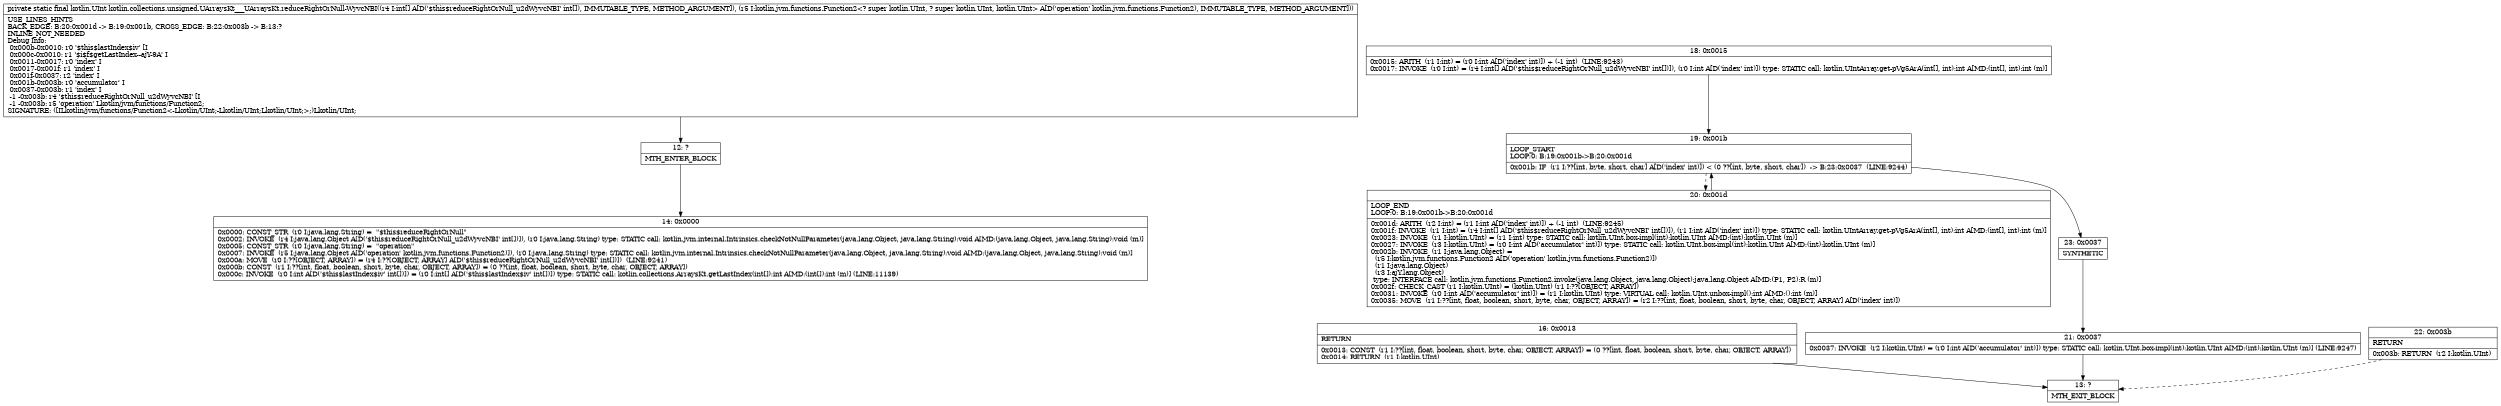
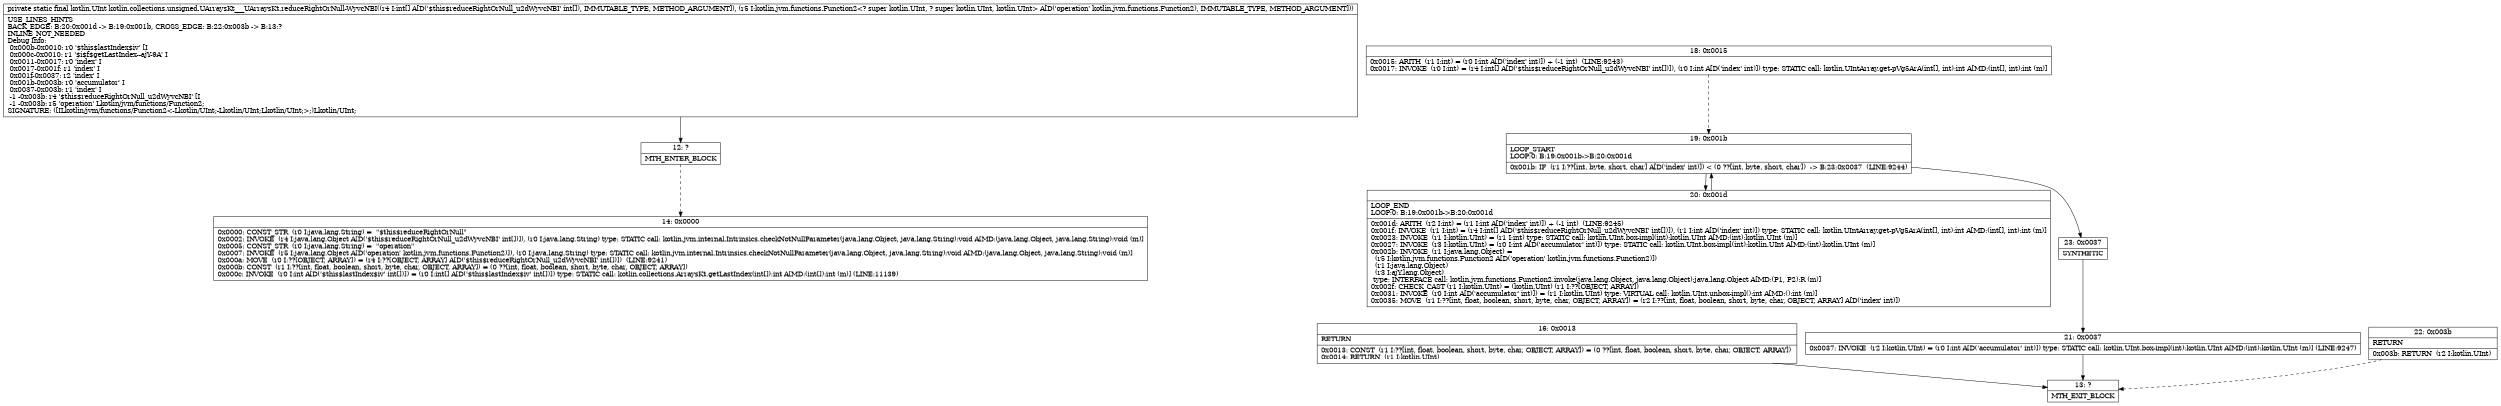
(1709, 102) -> (1709, 102)
(1706, 179) -> (1706, 179)
(681, 188) -> (681, 188)
